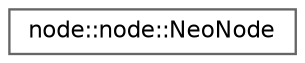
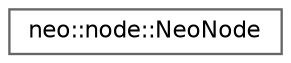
(153, 32) -> (146, 32)
